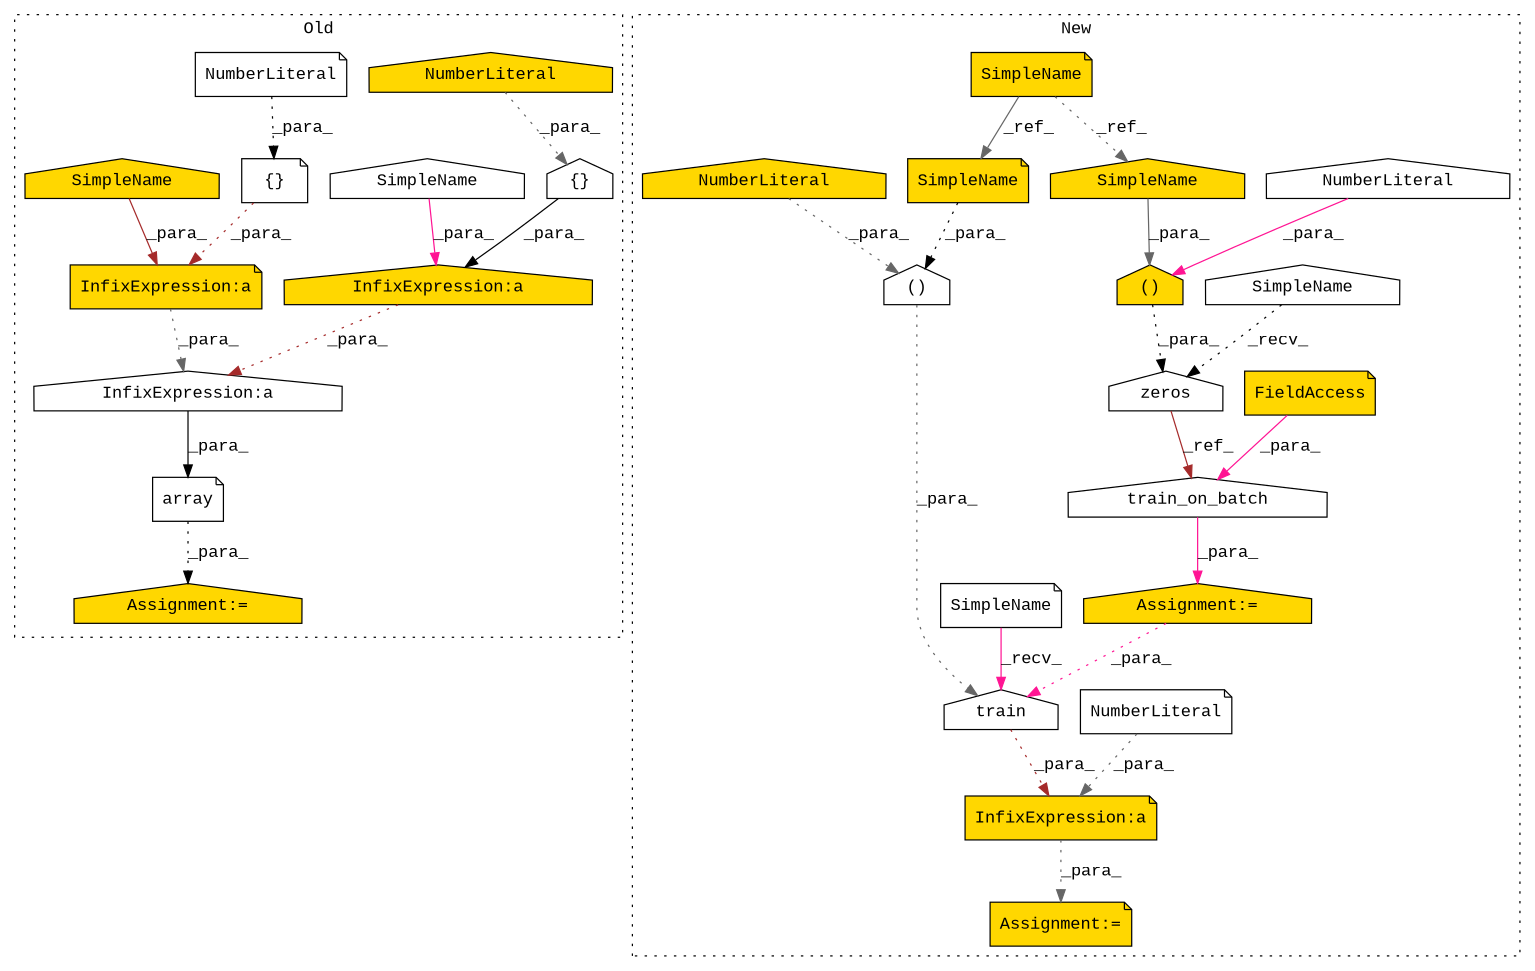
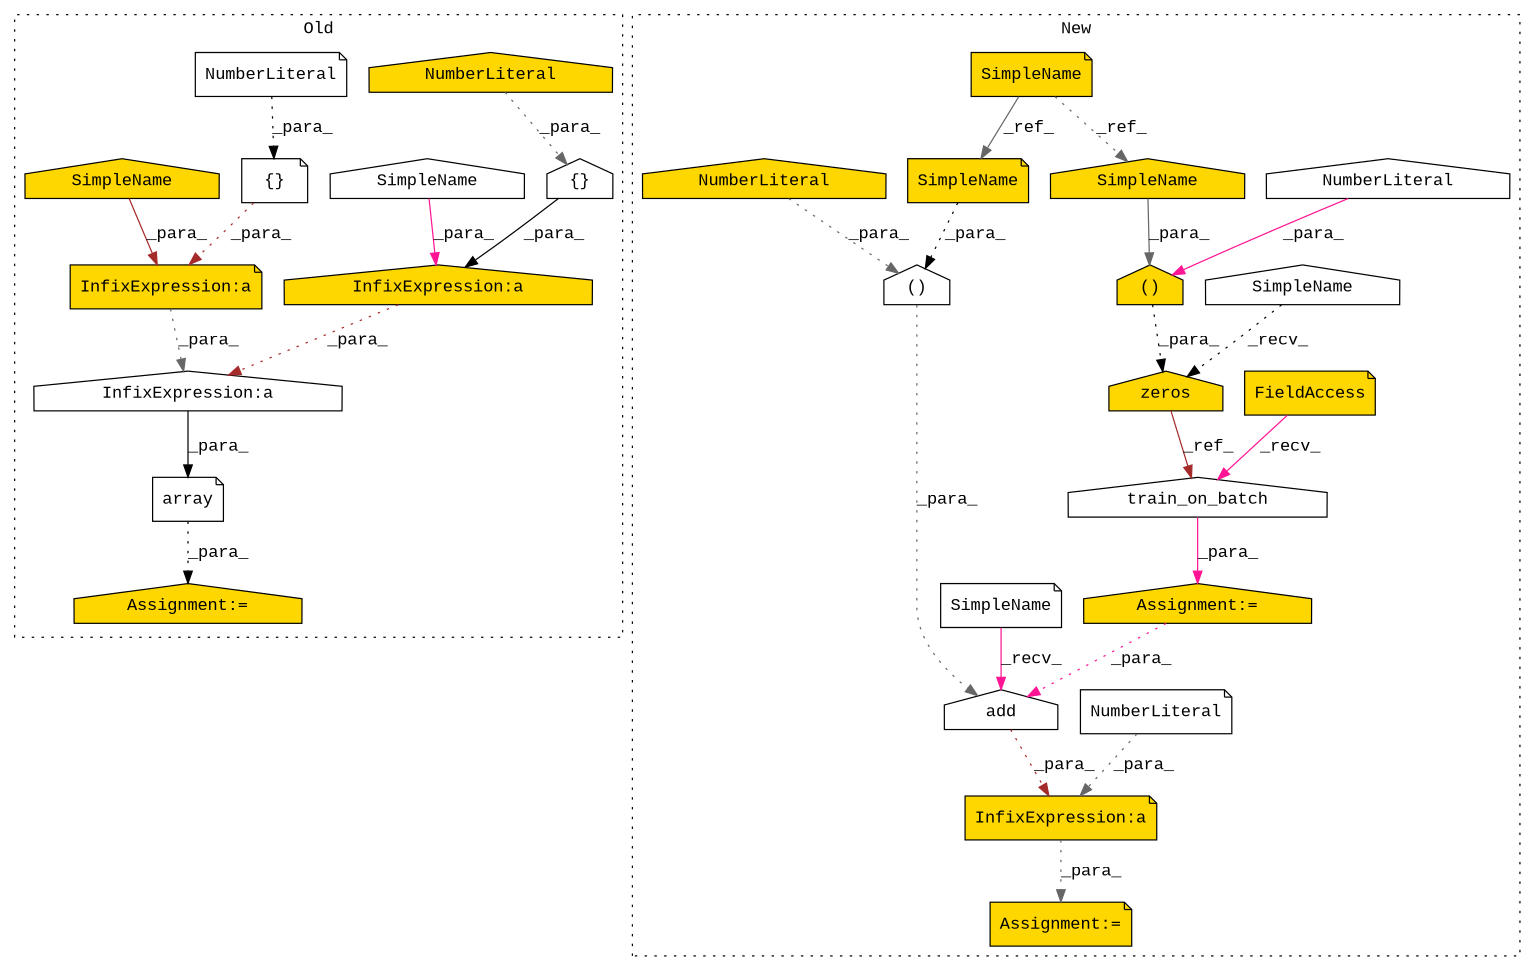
(1166, 393) -> (1166, 393)
(1290, 446) -> (1290, 446)
(1001, 712) -> (1001, 712)
